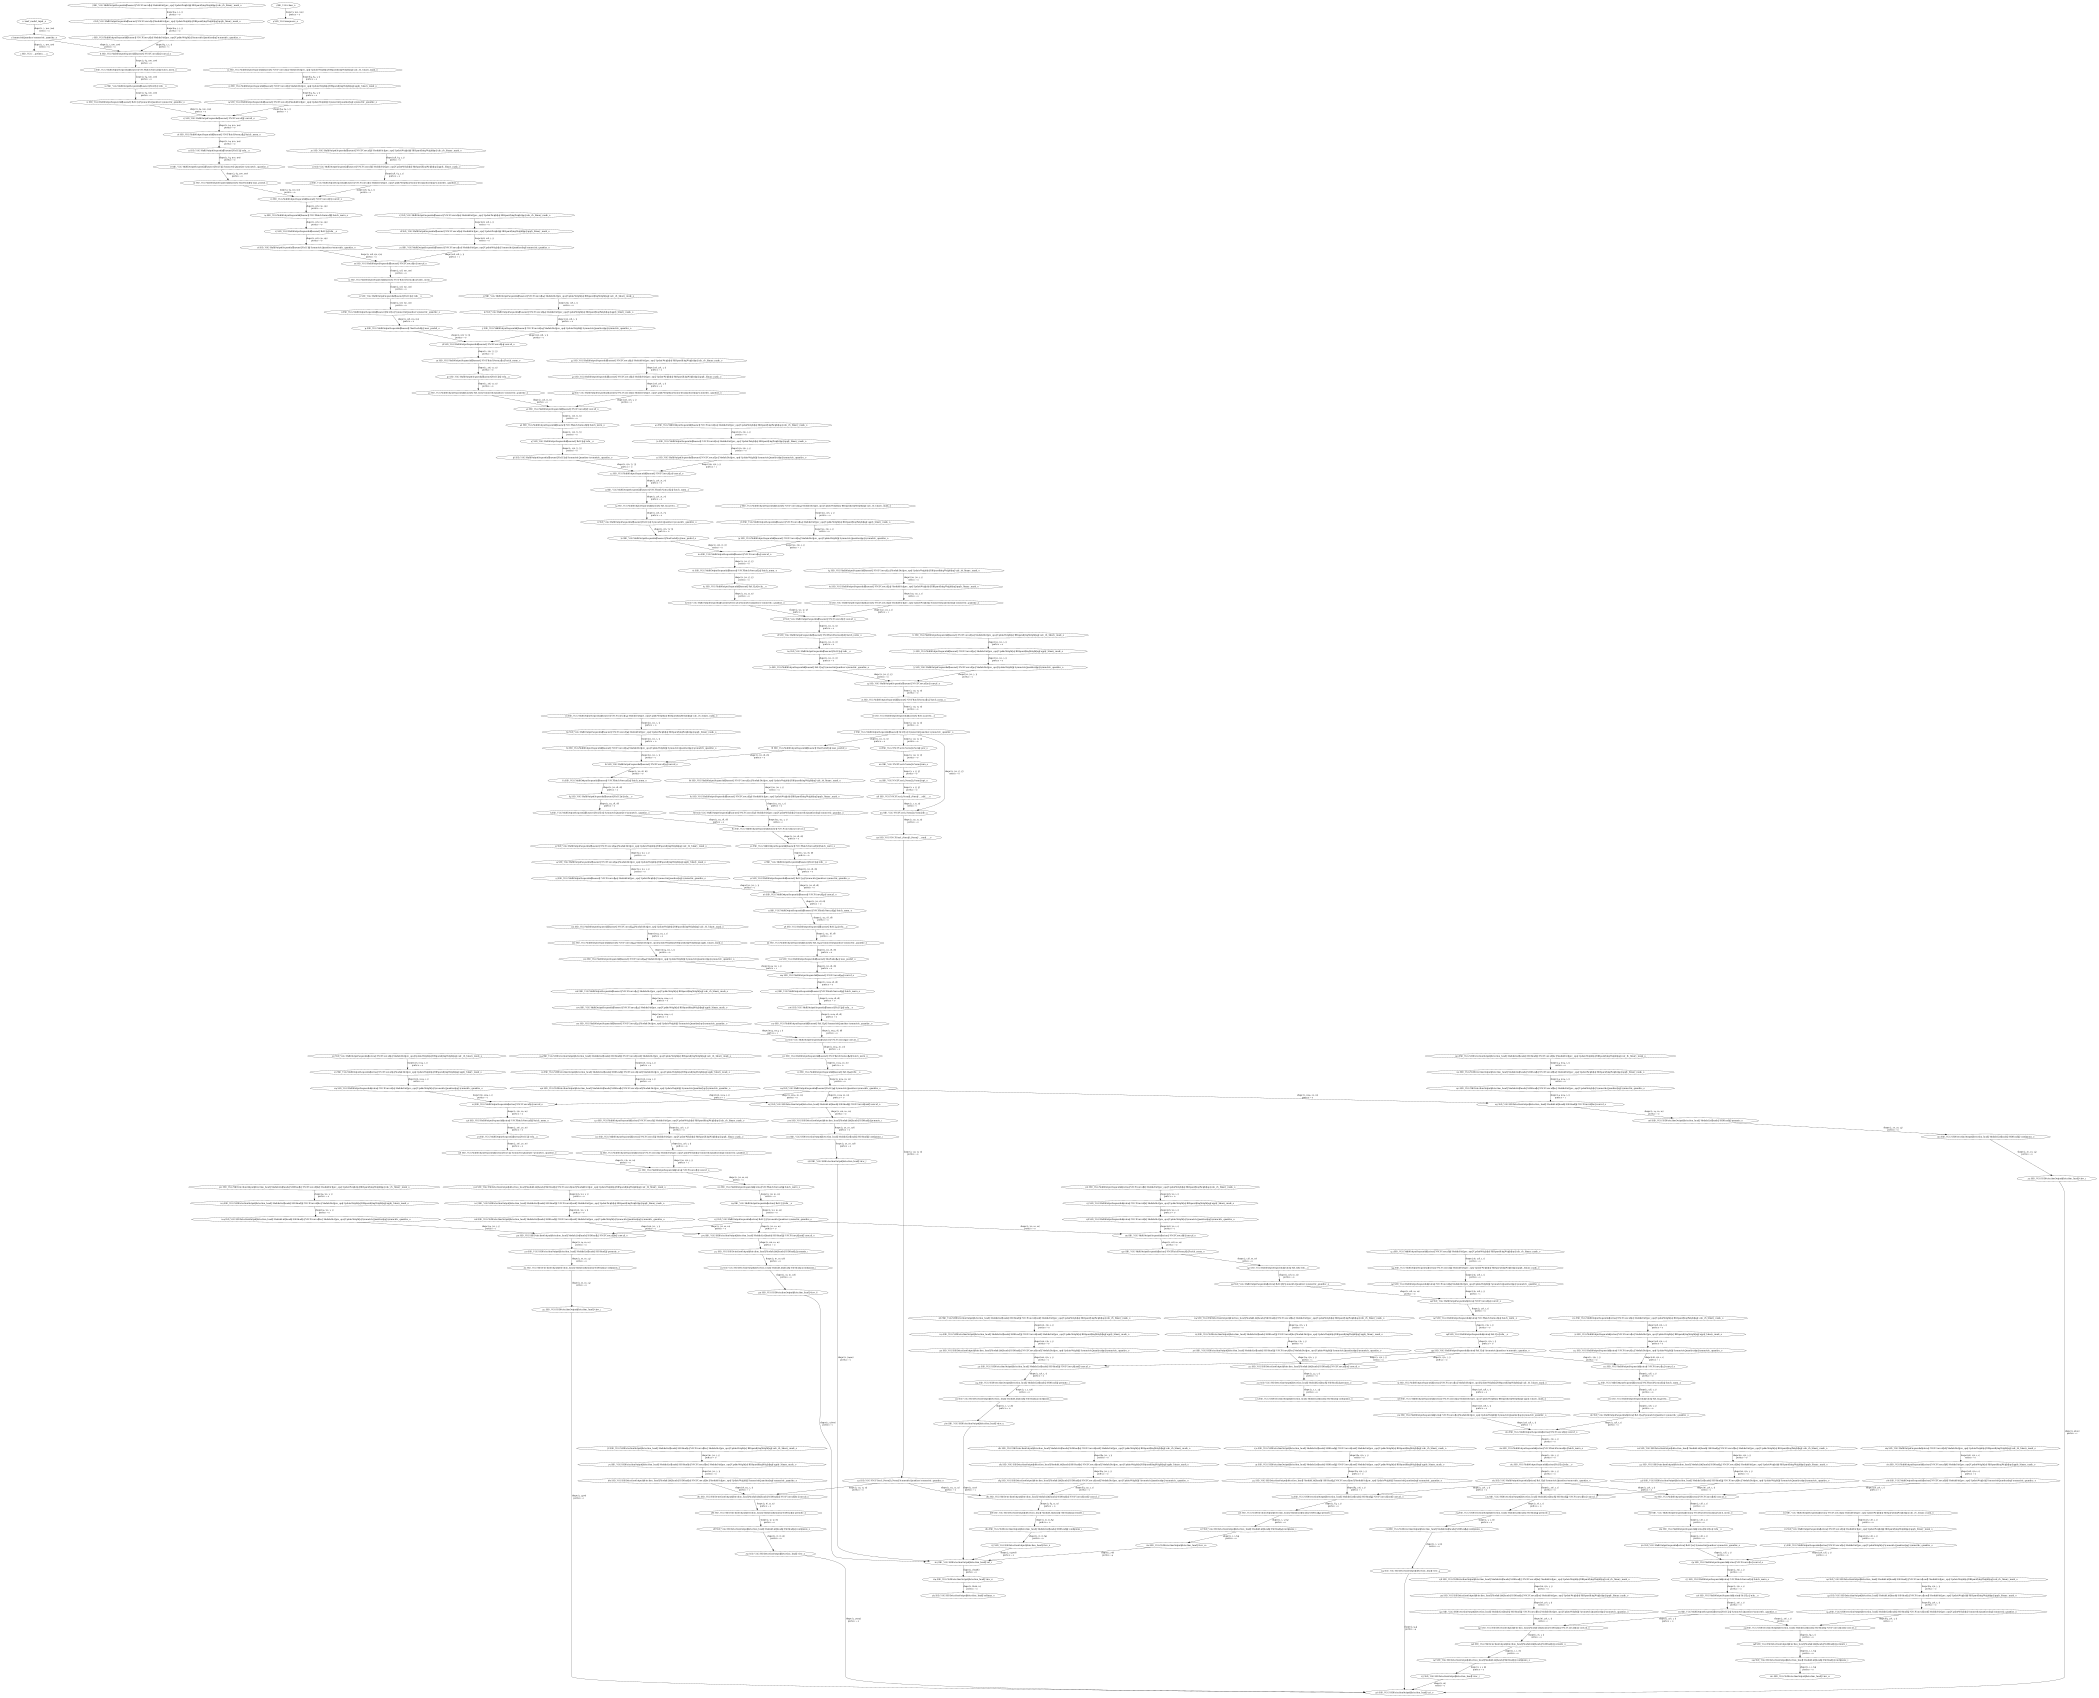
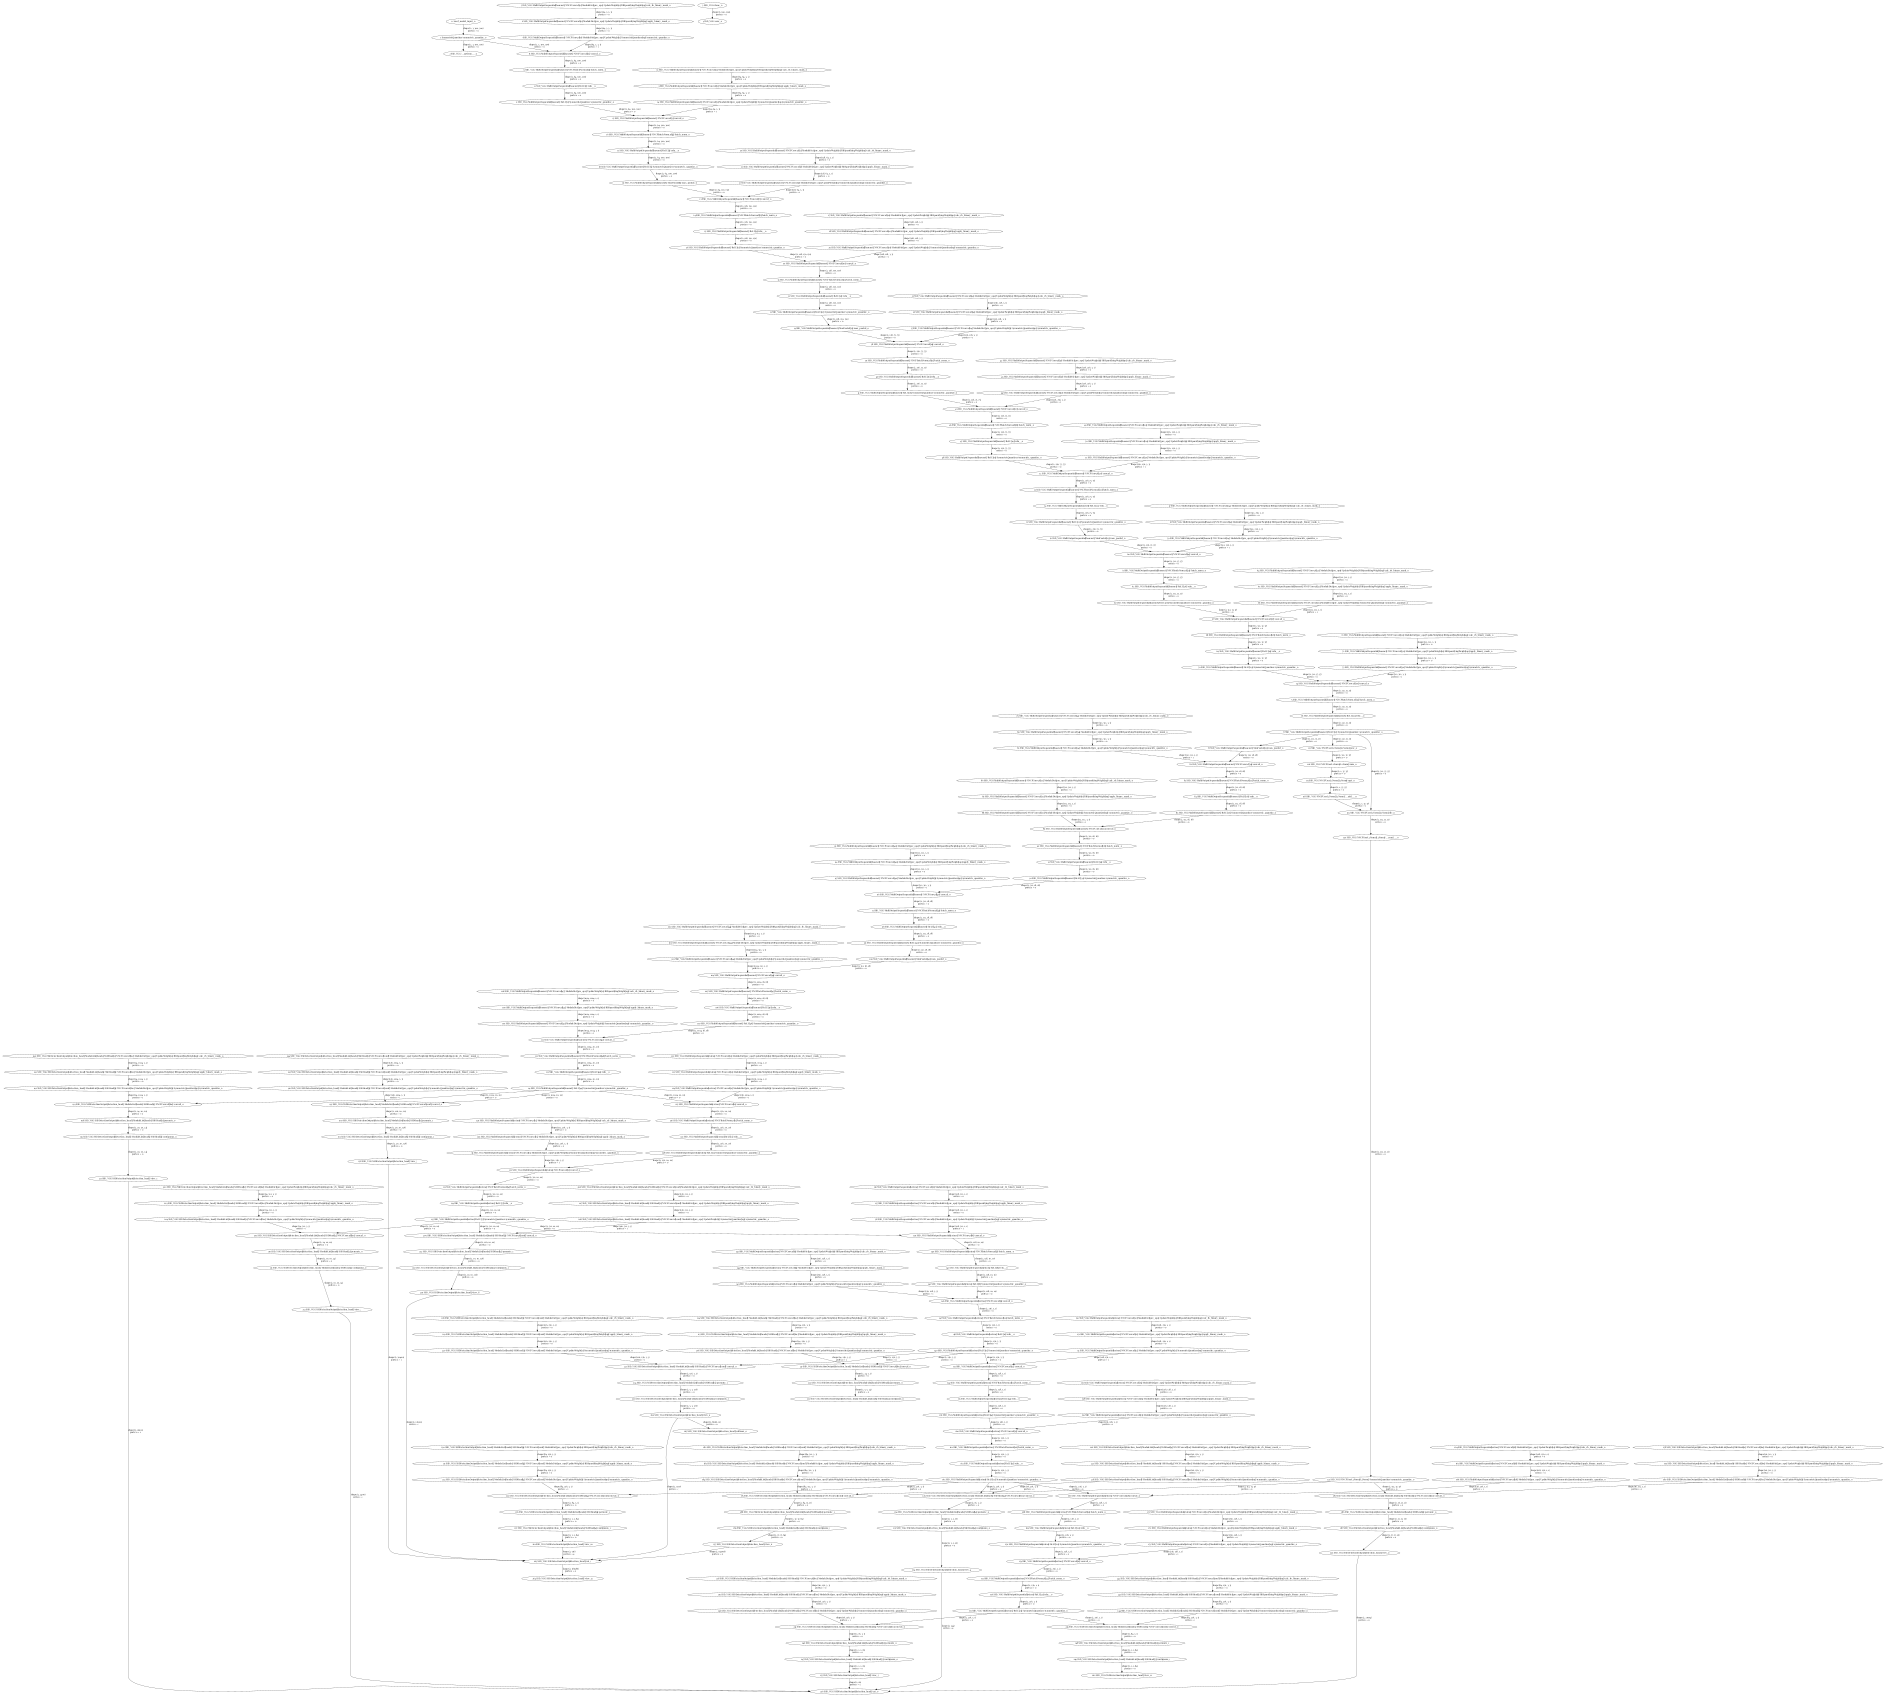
(286, 22) -> (712, 22)
(963, 1587) -> (697, 1423)
